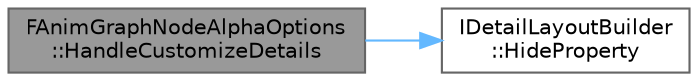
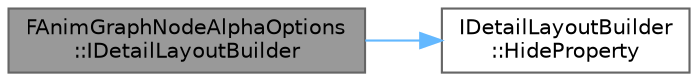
(187, 41) -> (187, 41)
